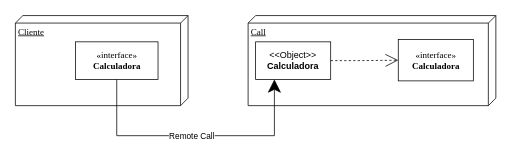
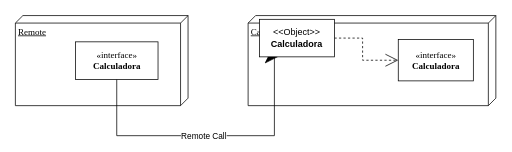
(34, 32) -> (33, 32)
(293, 60) -> (297, 38)
